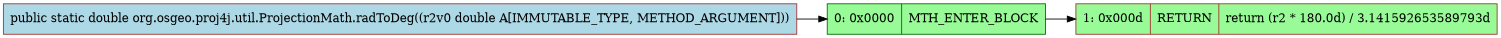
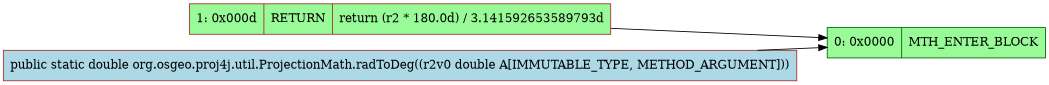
(1056, 19) -> (715, 33)
